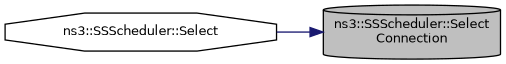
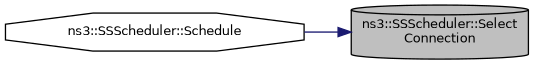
(141, 32) -> (155, 32)
